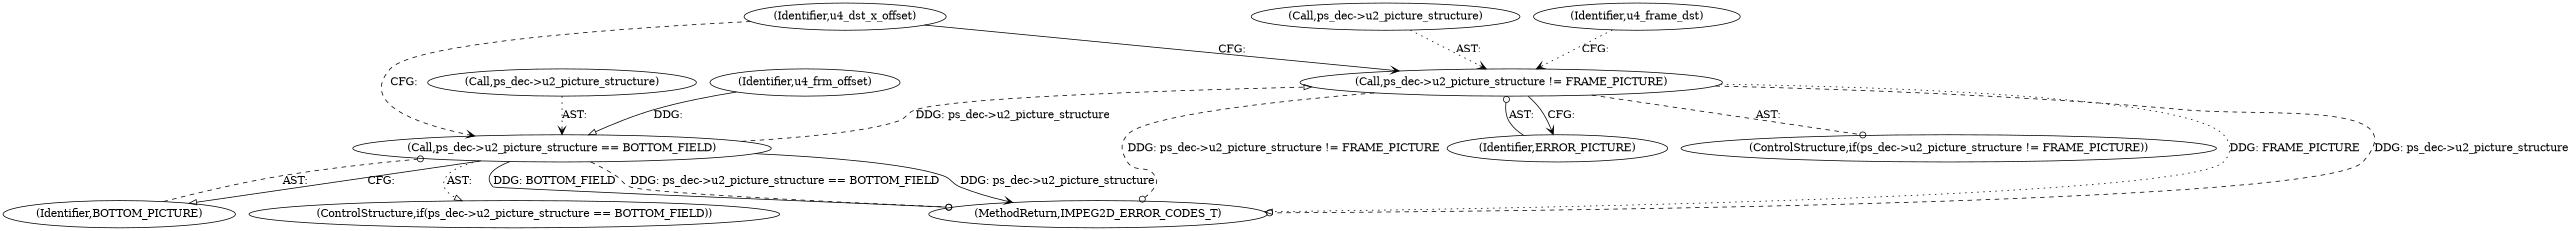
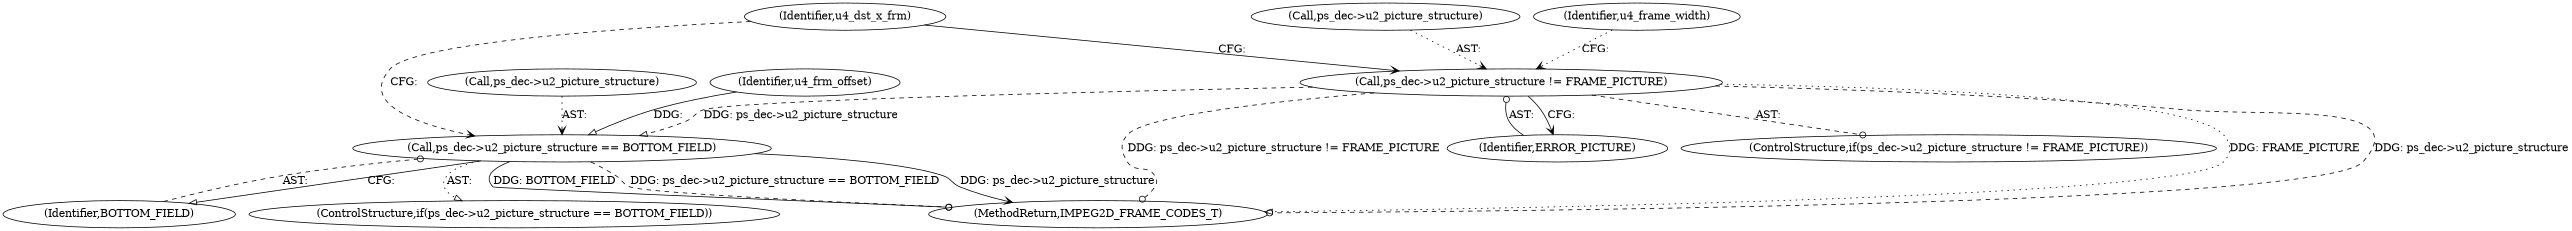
(845, 17) -> (845, 17)
(1637, 17) -> (1637, 17)
(1020, 98) -> (977, 96)
(119, 214) -> (119, 214)
(1098, 214) -> (1098, 214)
